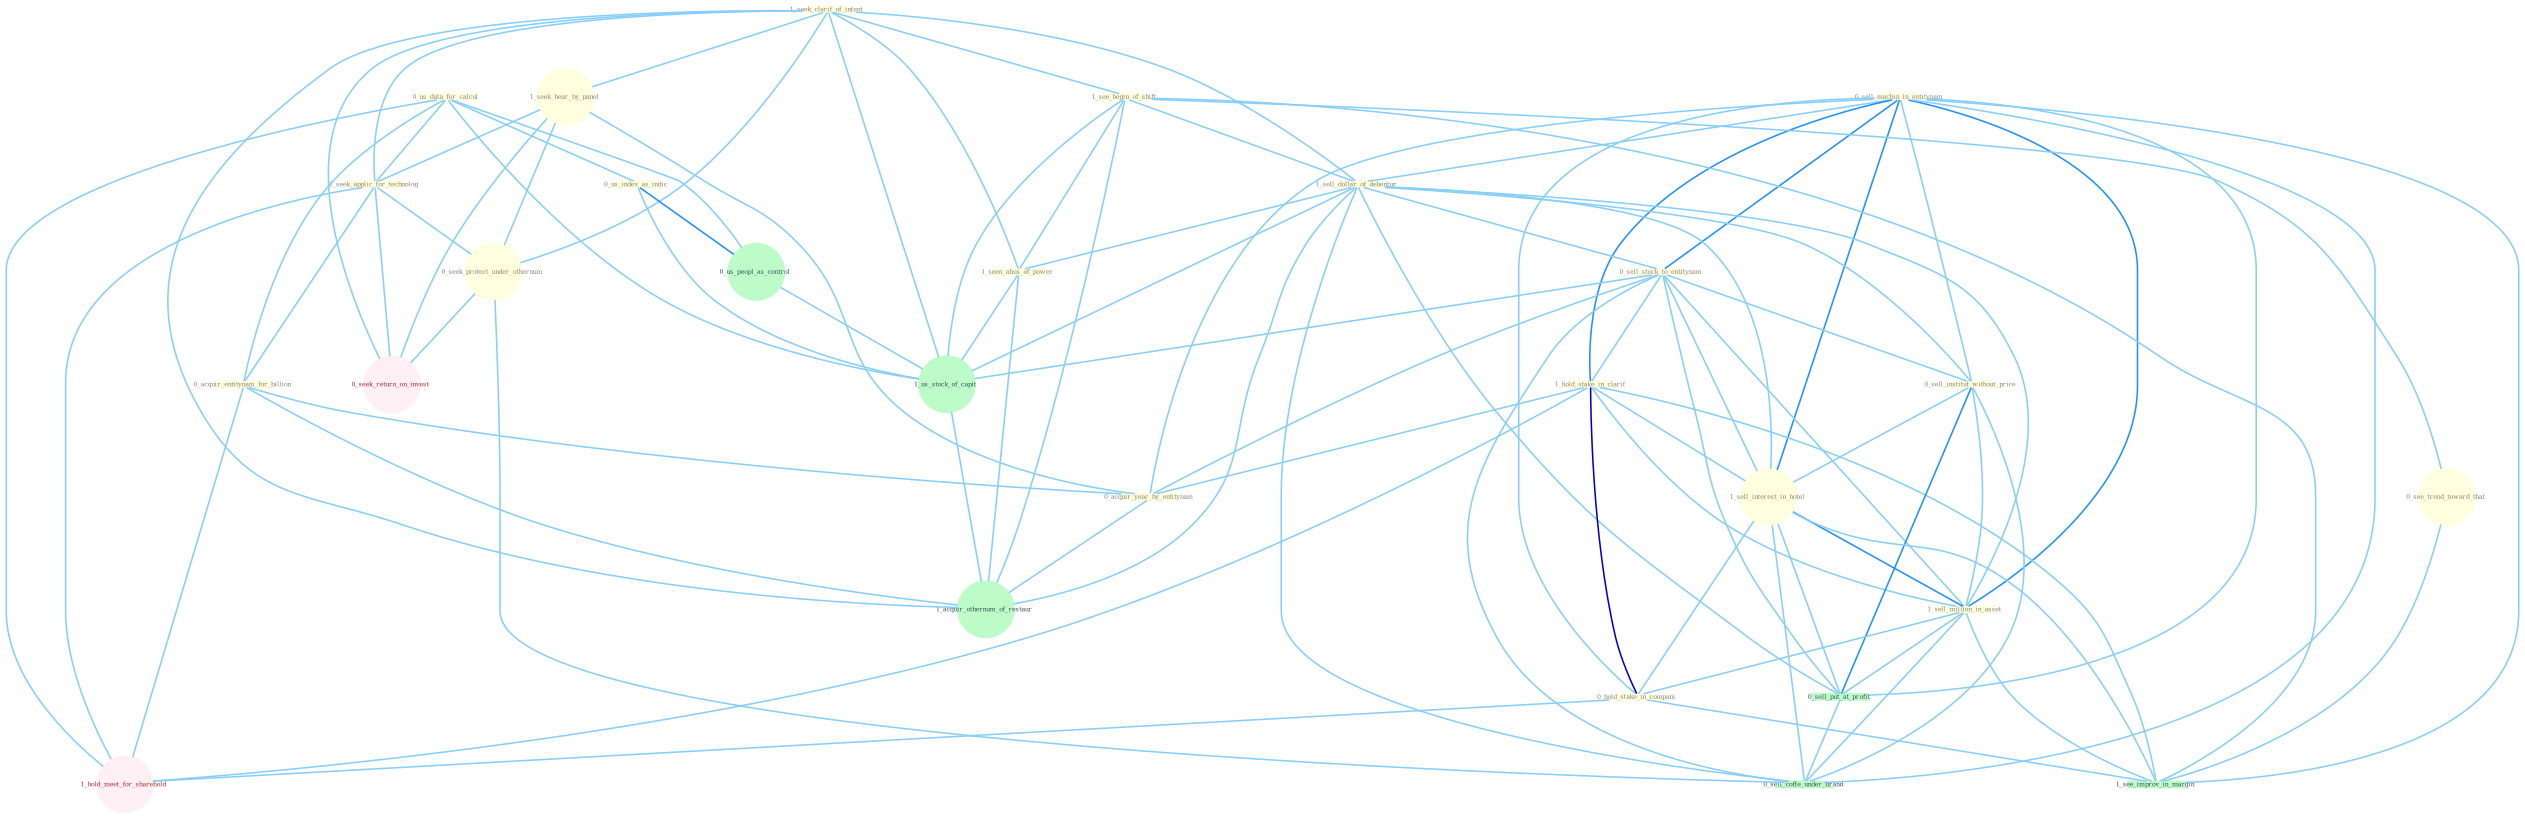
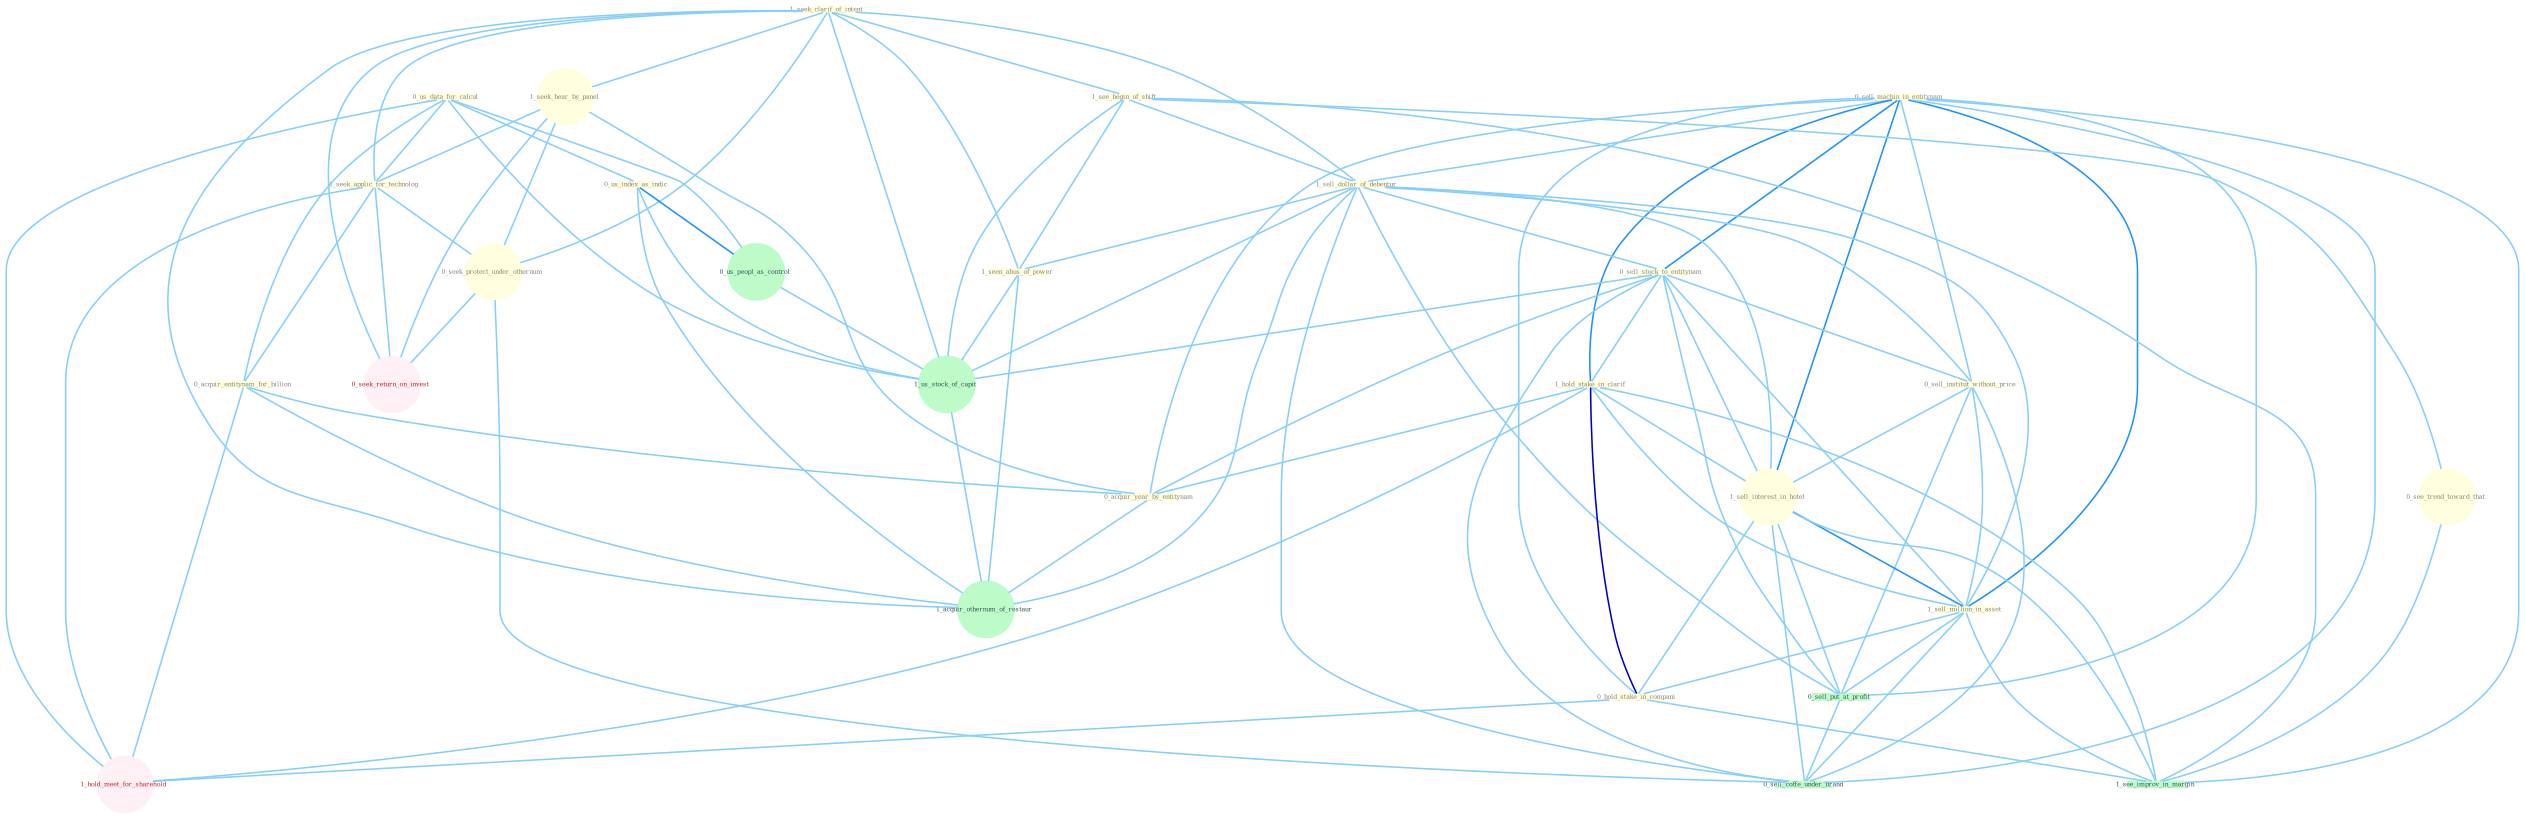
(1070, 344) -> (755, 422)
(1913, 525) -> (1913, 525)
